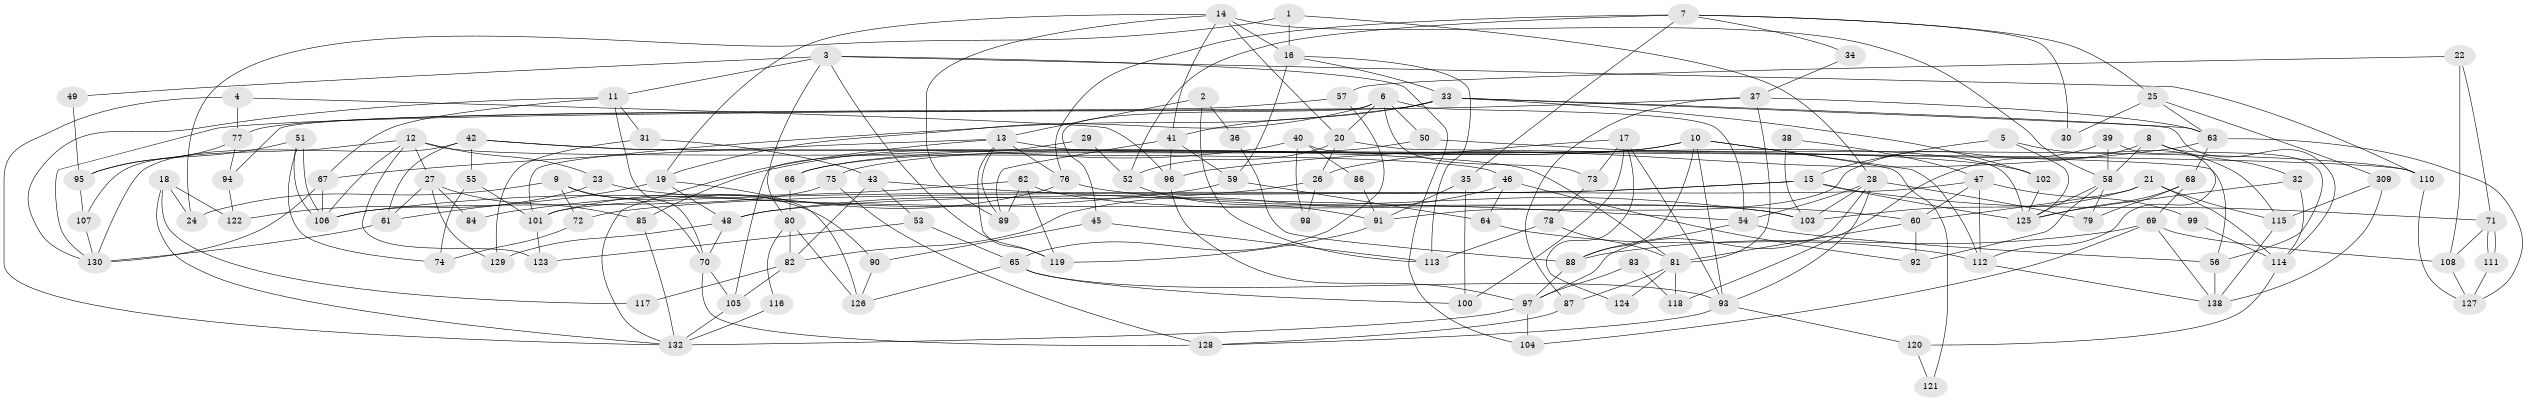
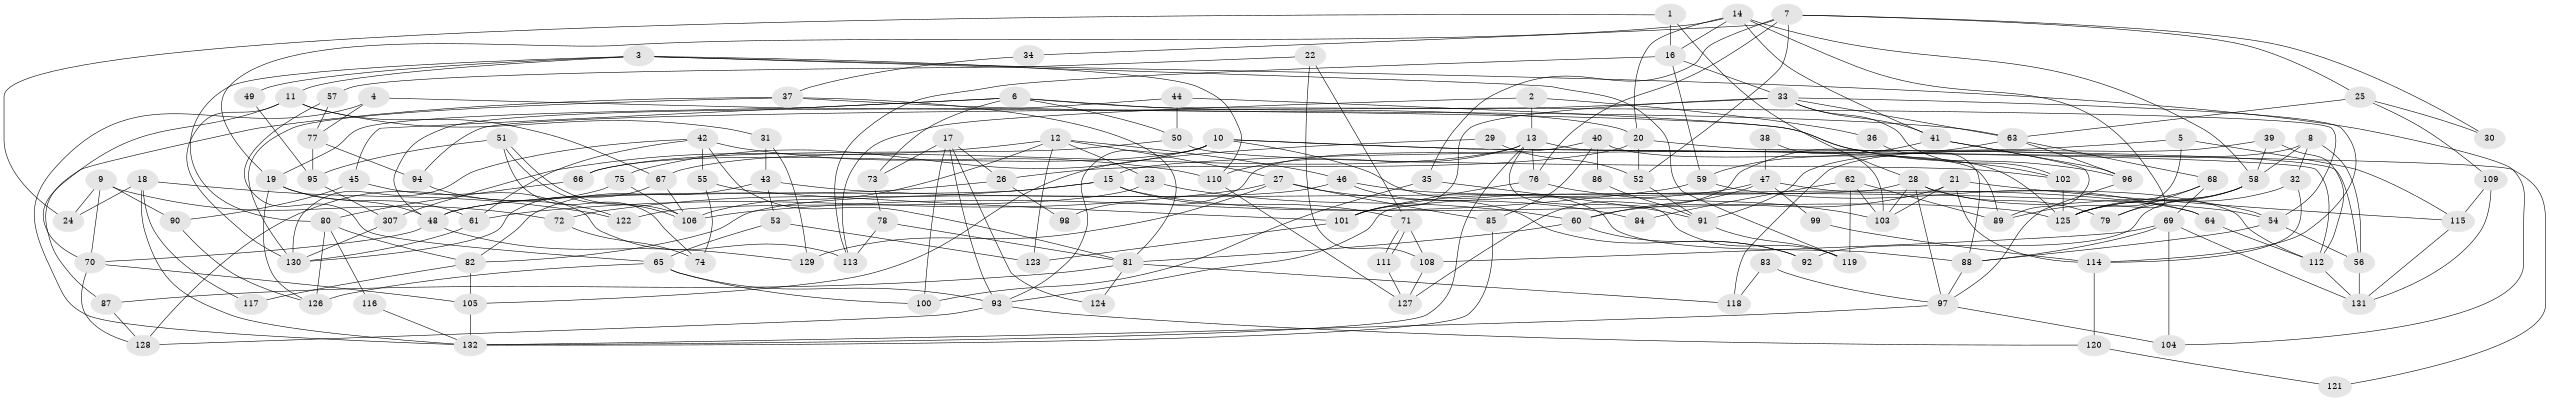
none -> (1177, 97)
(2384, 180) -> (2491, 180)
(84, 221) -> (390, 221)
(2215, 304) -> (2359, 304)
